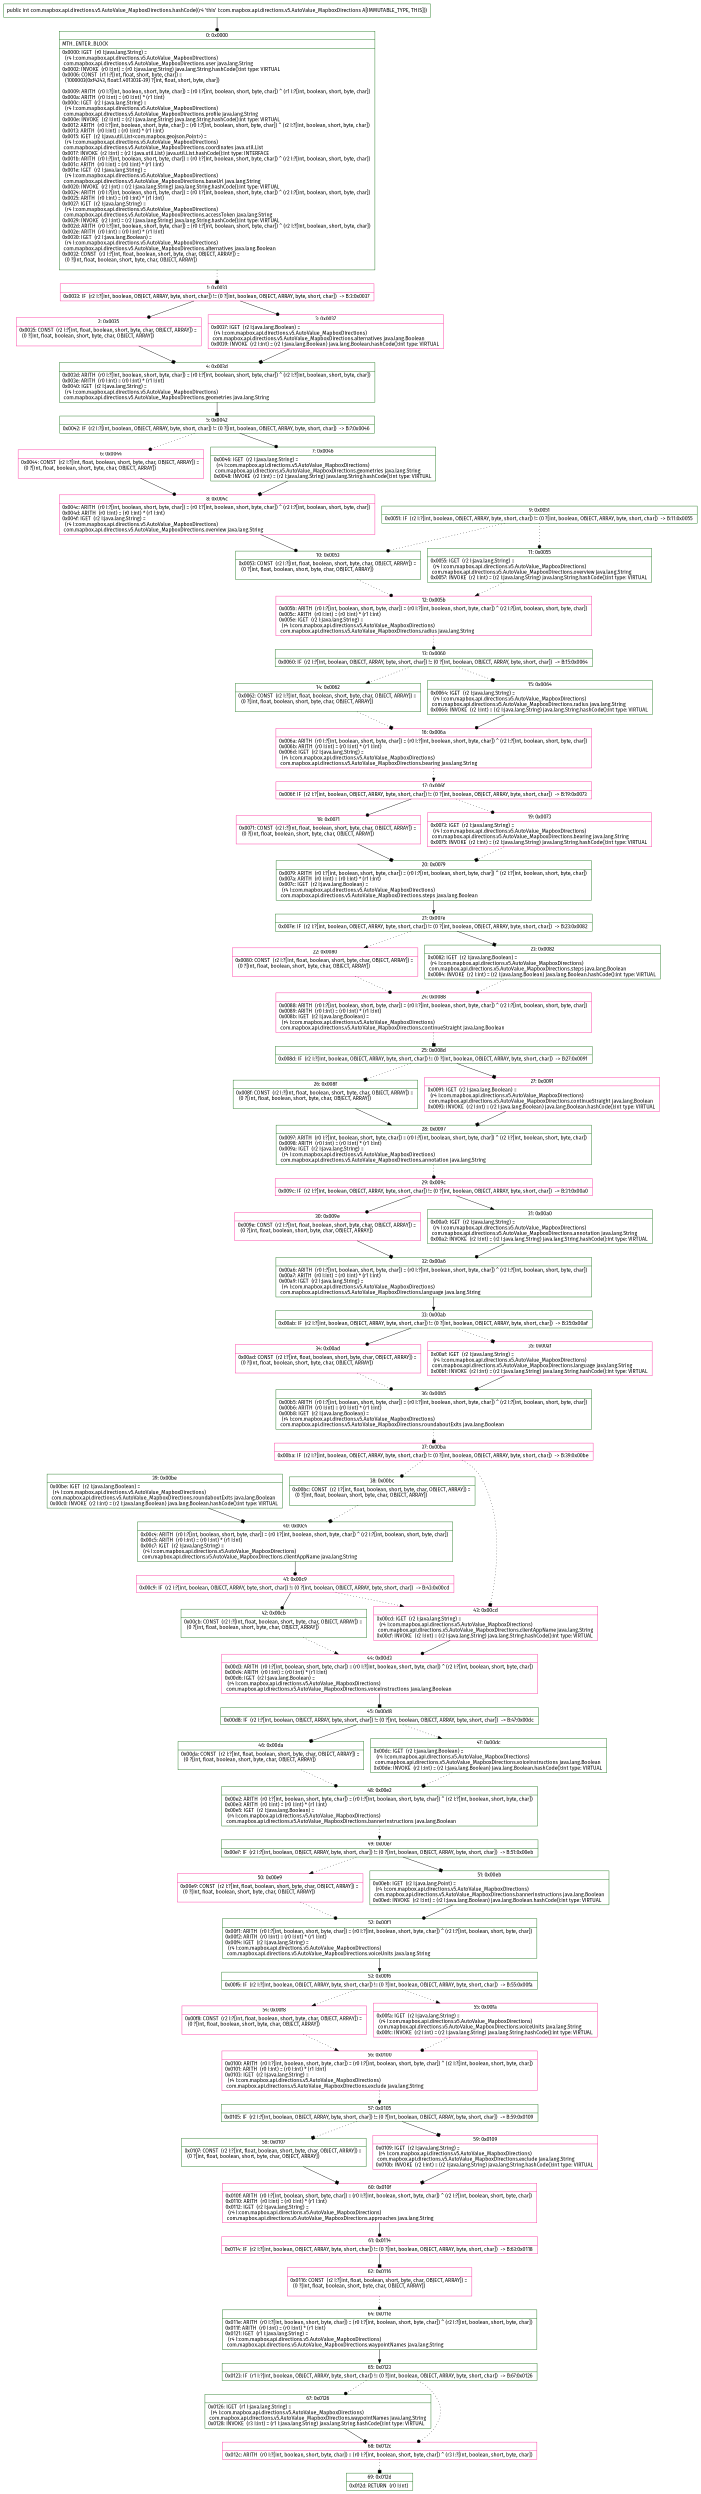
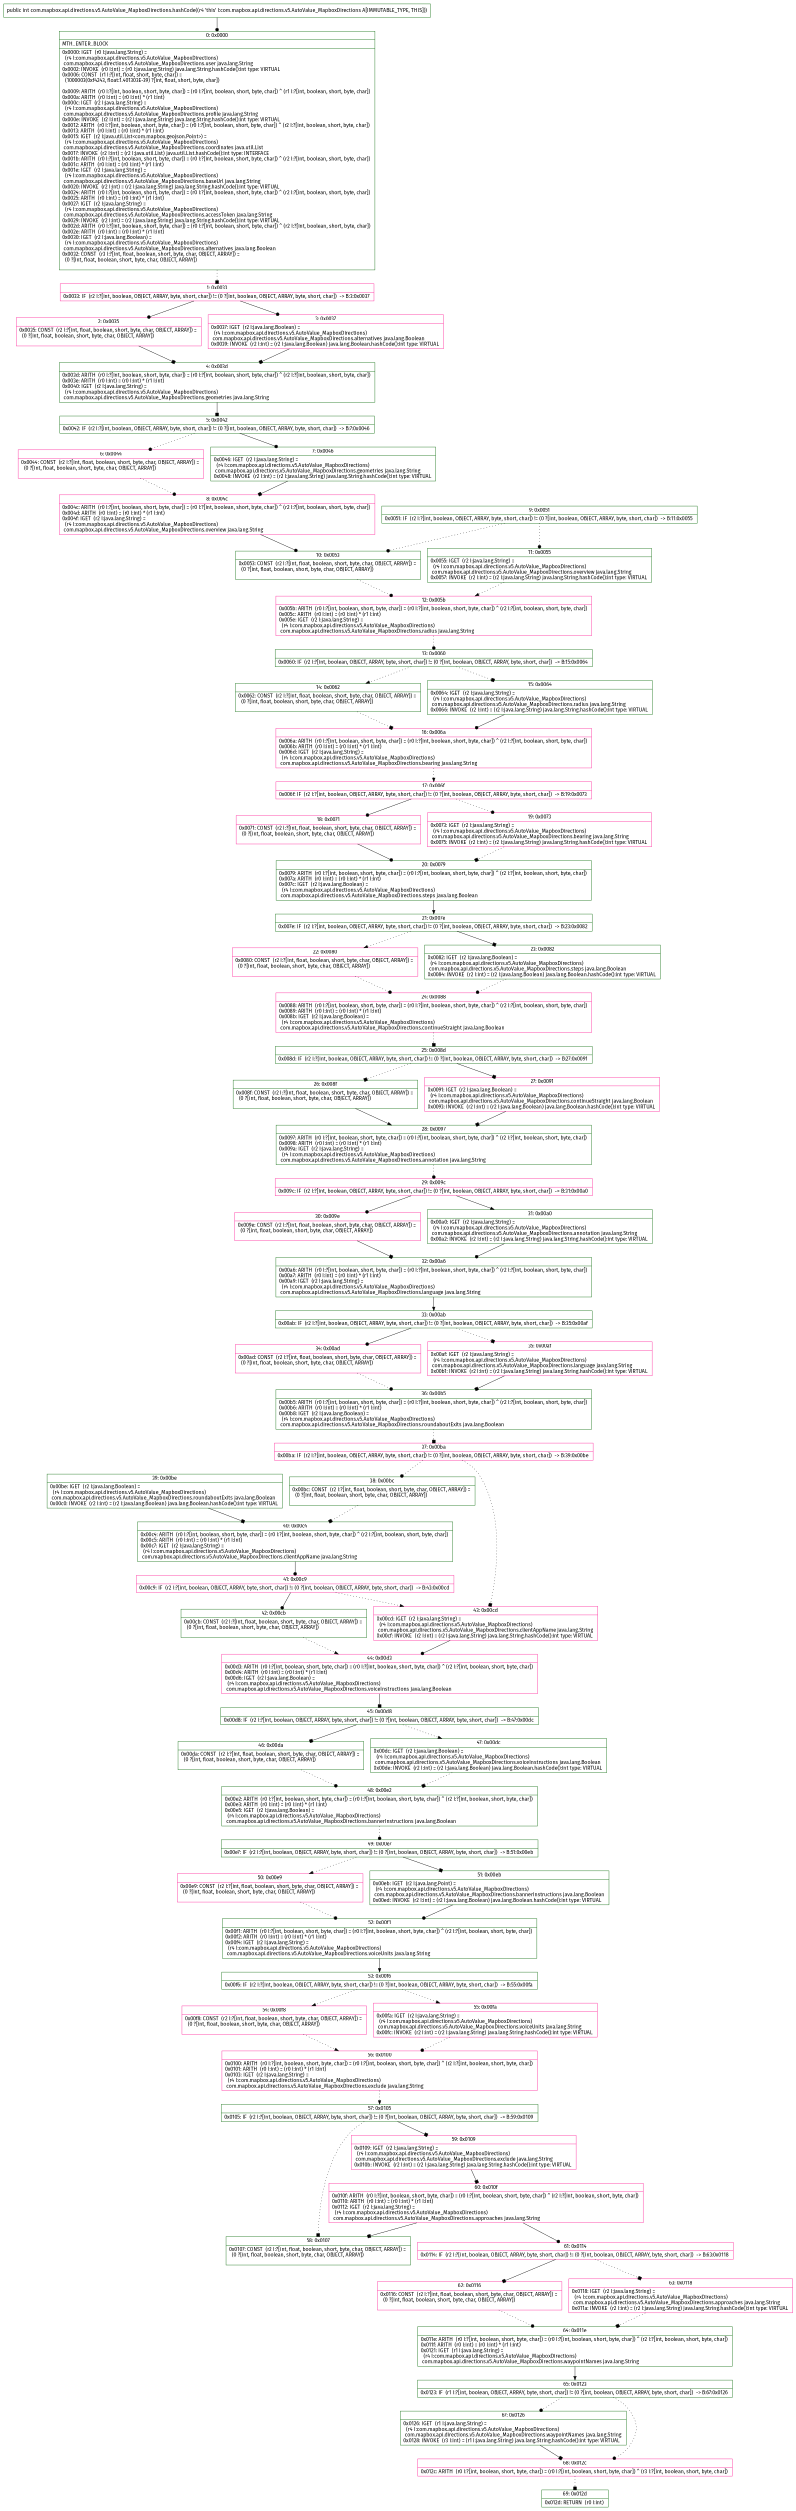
(157, 486) -> (157, 486)
(373, 851) -> (374, 852)
(380, 1831) -> (380, 1831)
(319, 2174) -> (394, 2229)
none -> (681, 2296)
